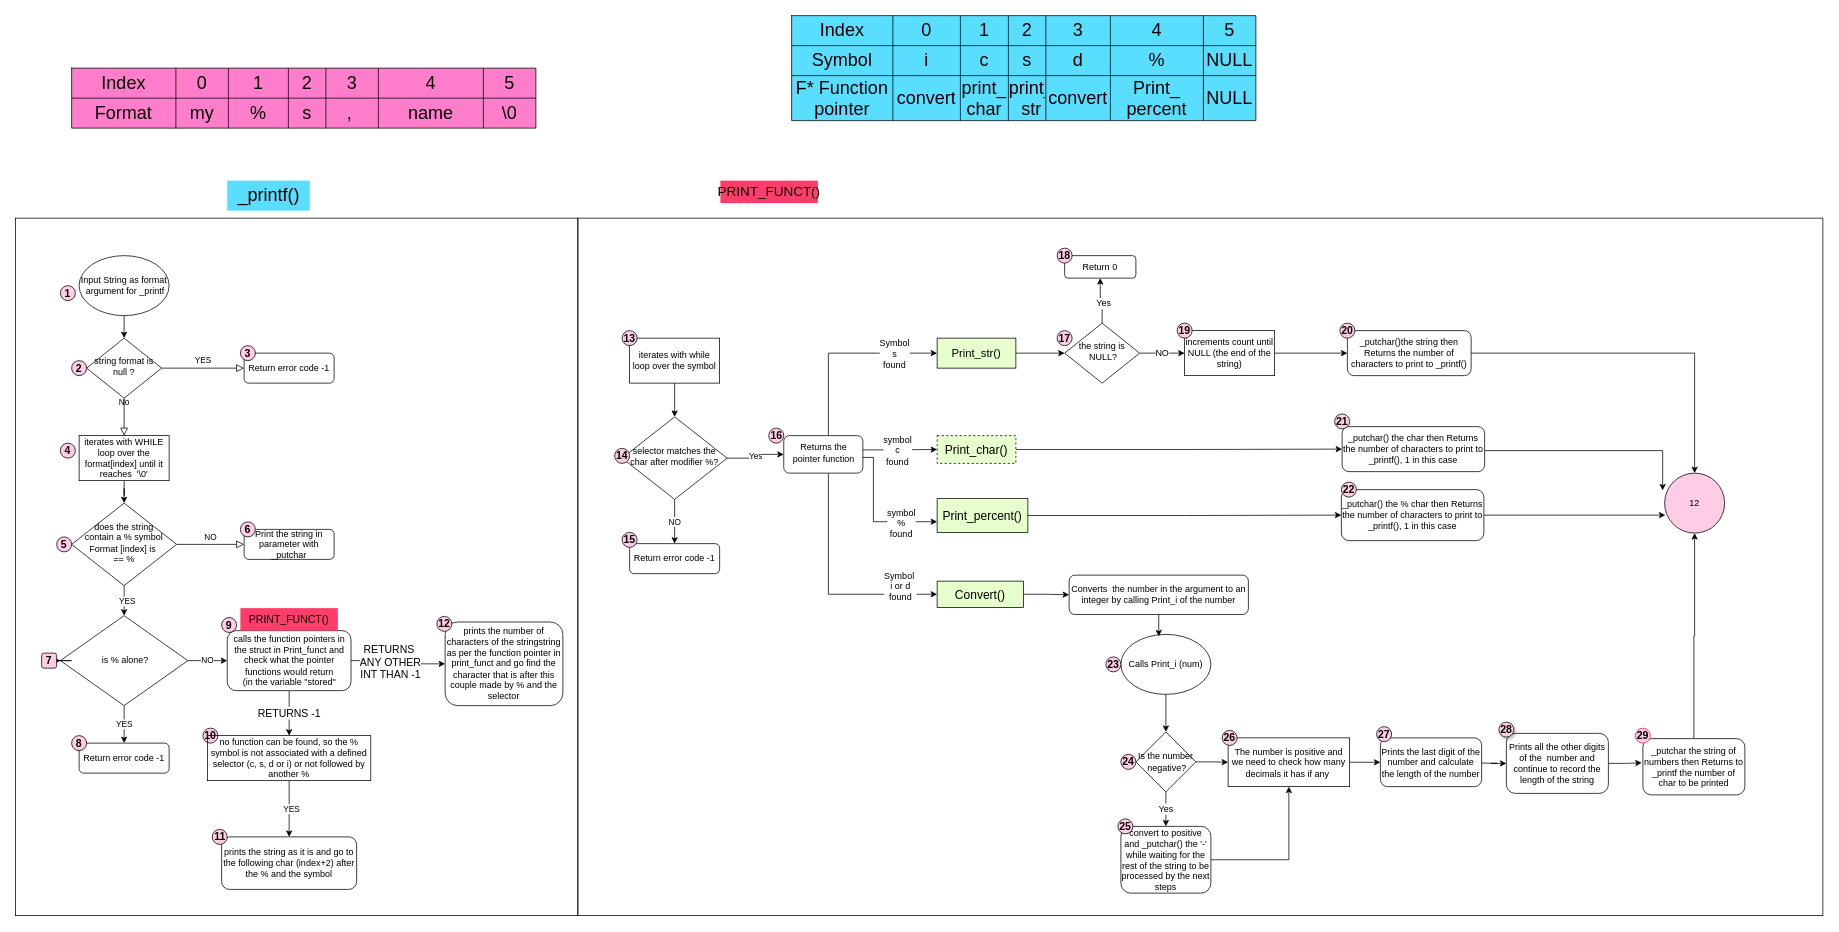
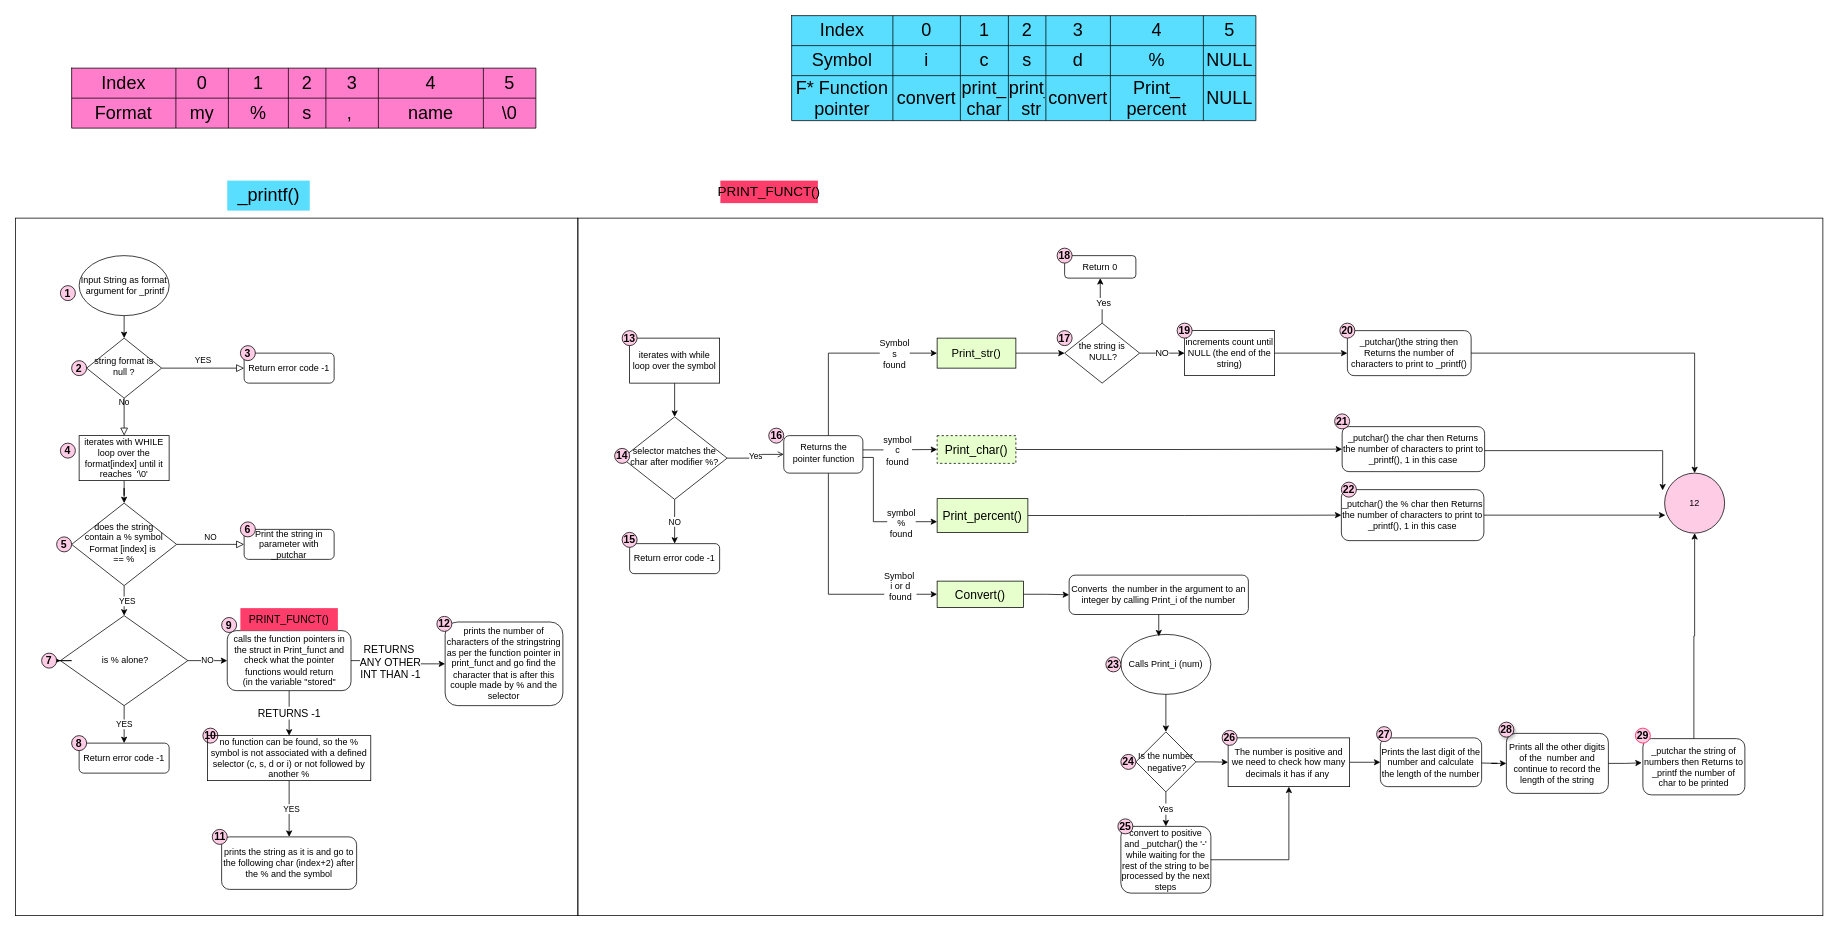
(777, 454) -> (778, 454)
(49, 660) -> (49, 660)
